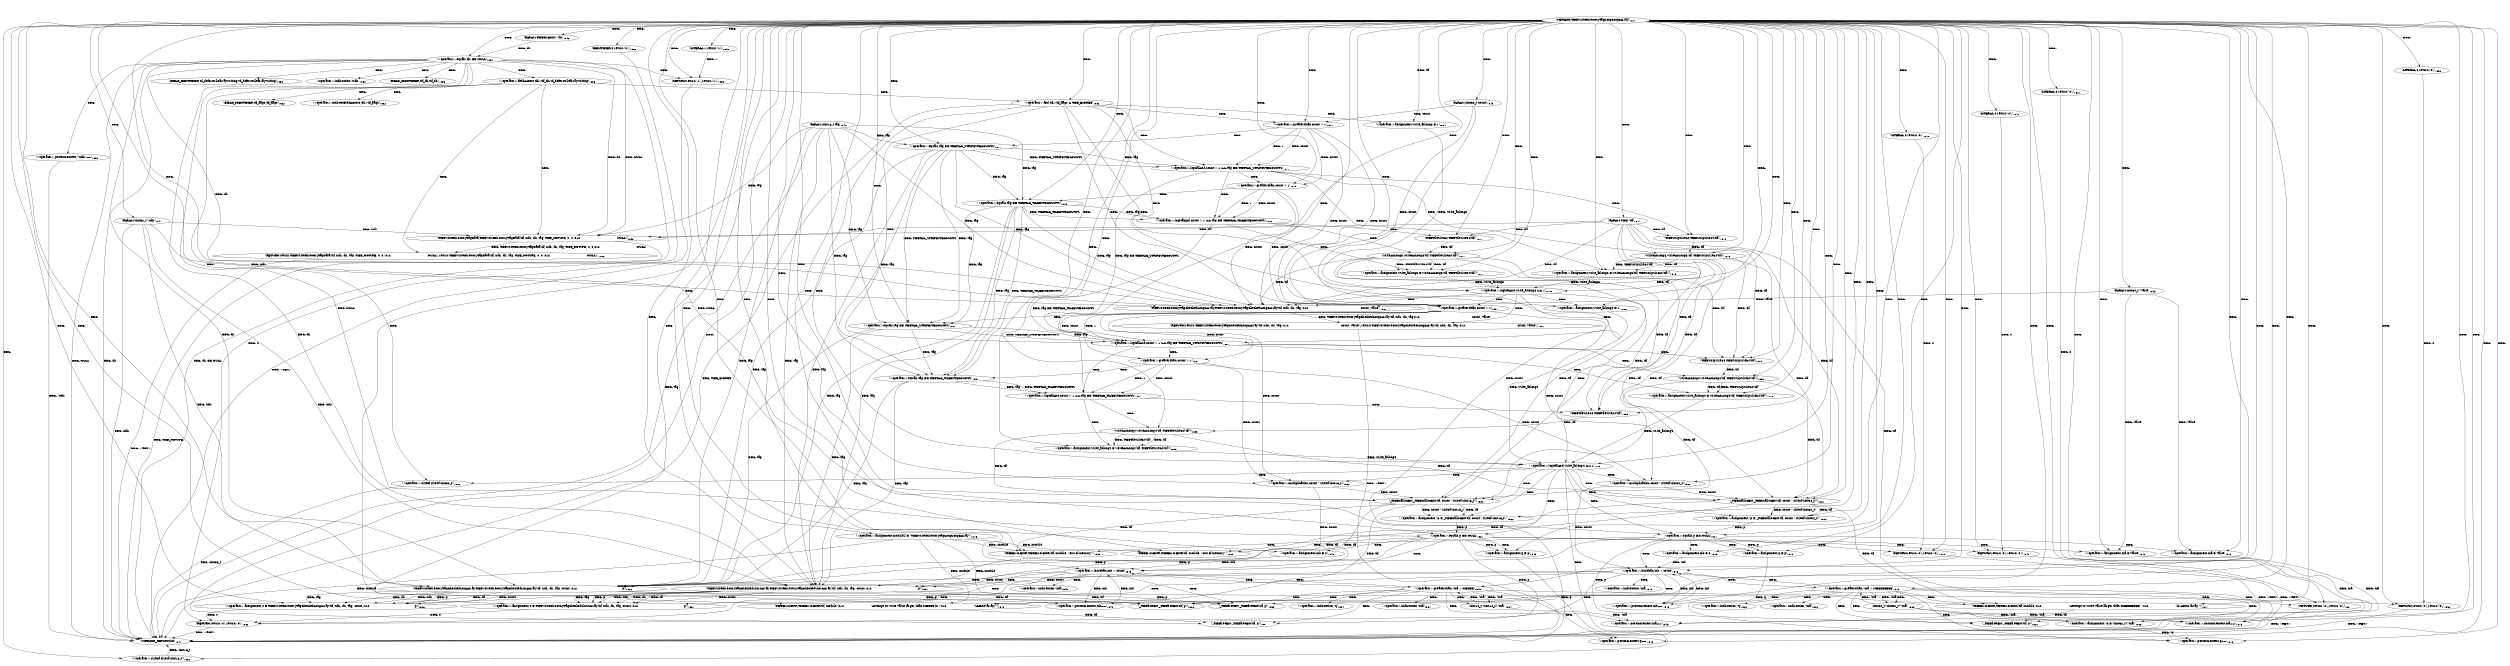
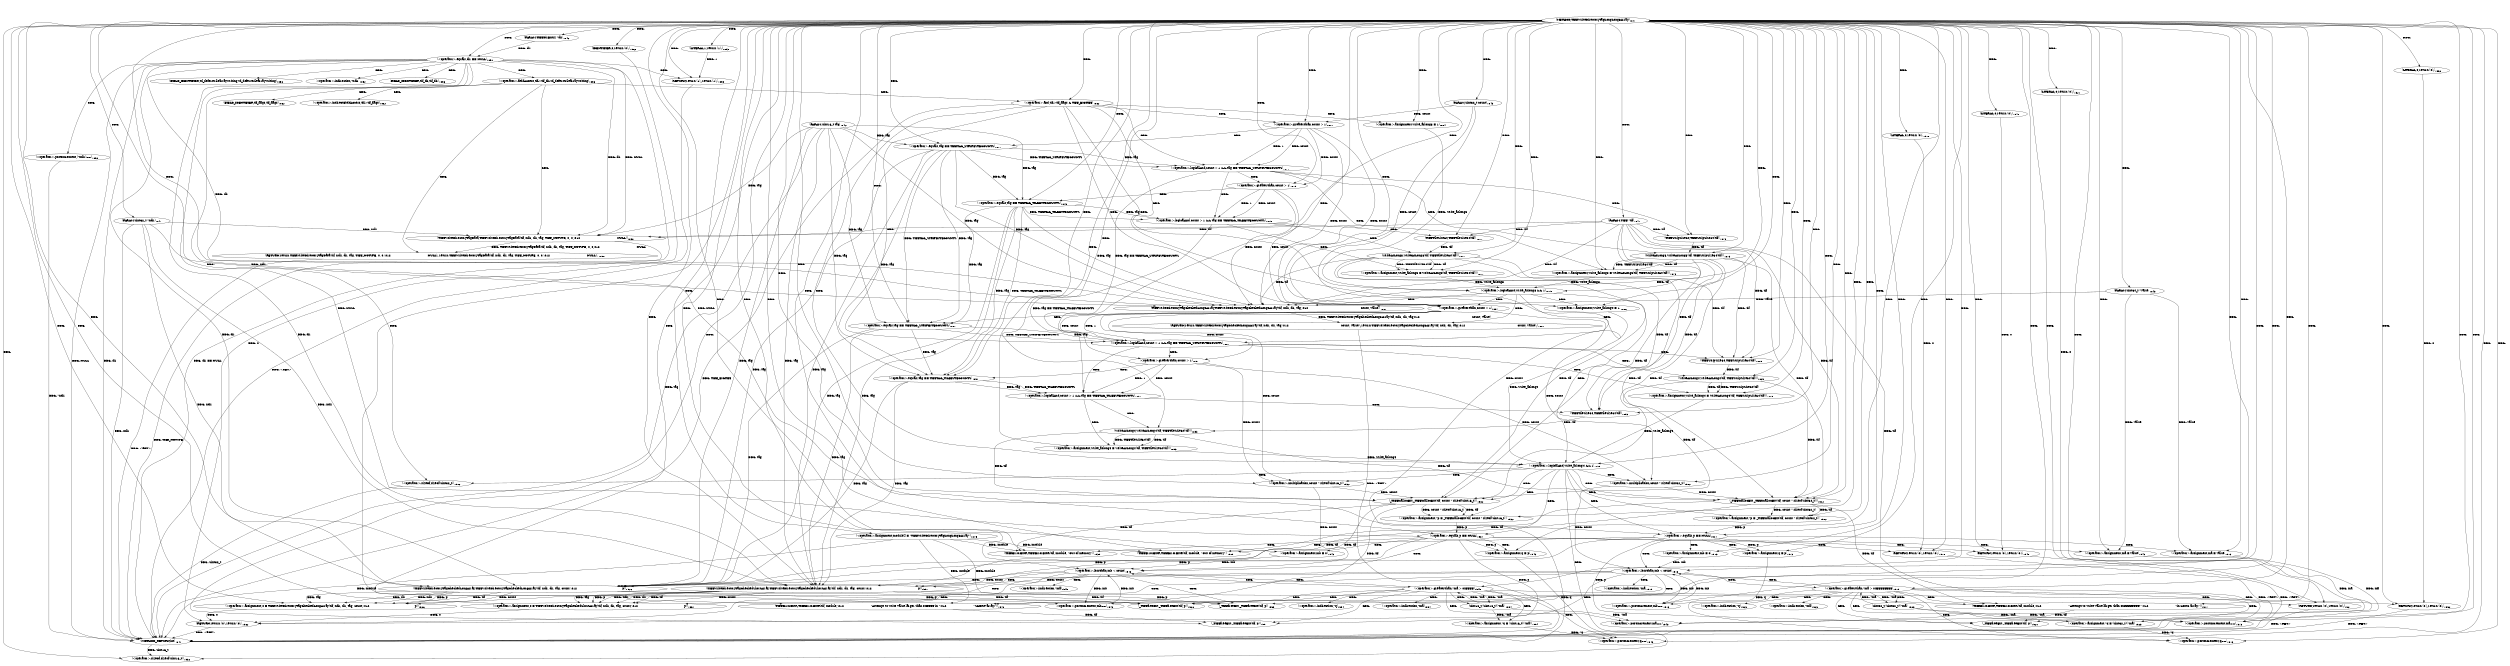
(1423, 70) -> (1423, 70)
none -> (1502, 624)
(170, 651) -> (148, 649)
